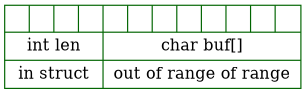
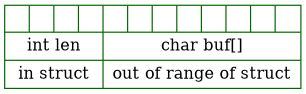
(202, 74) -> (202, 74)
